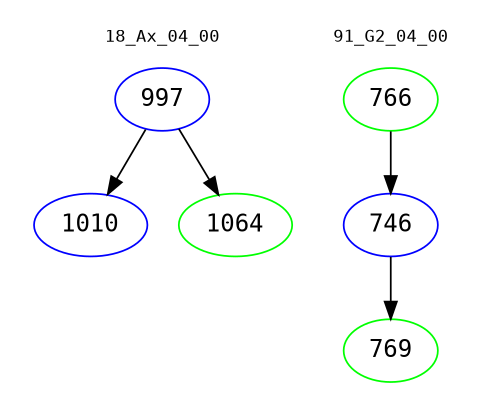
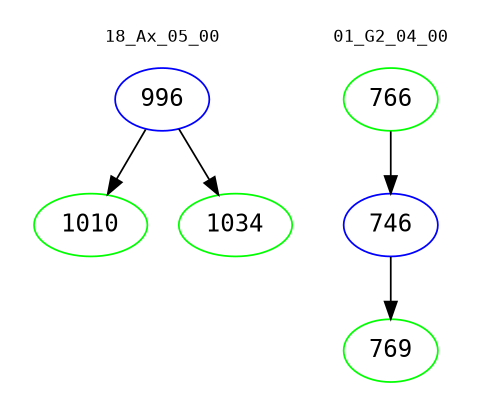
(163, 38) -> (163, 38)
(392, 38) -> (392, 38)
(162, 99) -> (162, 99)
(91, 225) -> (91, 225)
(236, 225) -> (236, 225)
